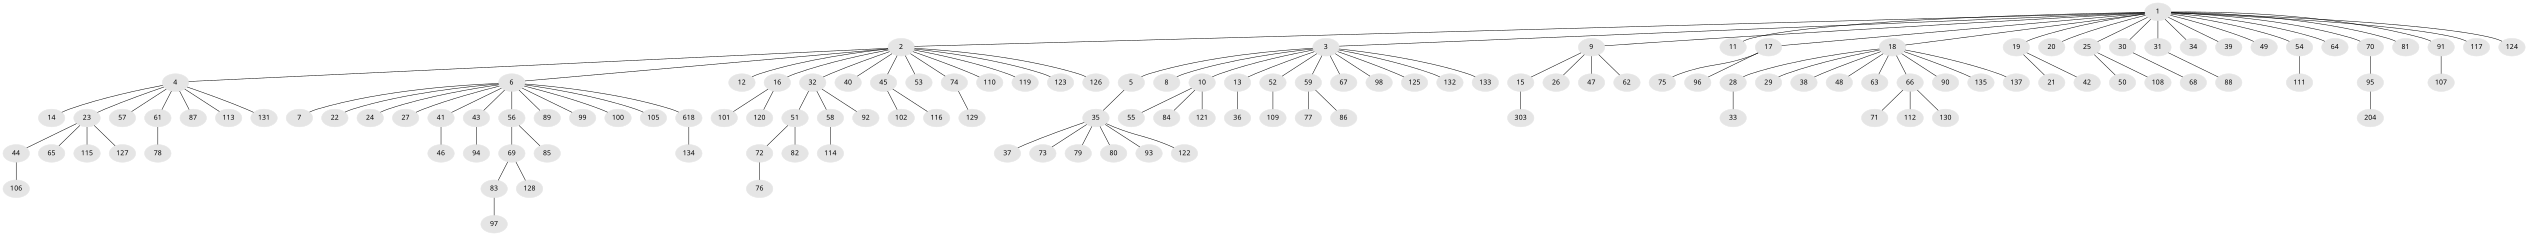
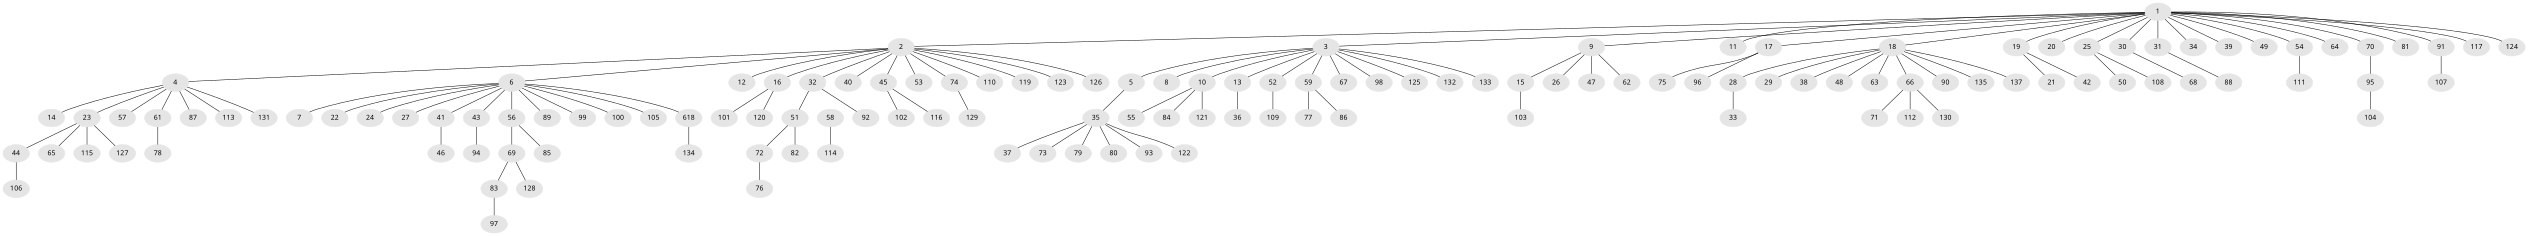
(822, 100) -> none
(1521, 118) -> (1521, 118)
(2370, 118) -> (2370, 118)
